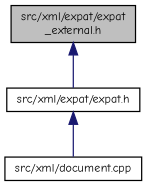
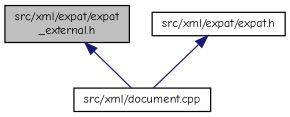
(73, 71) -> (113, 70)
